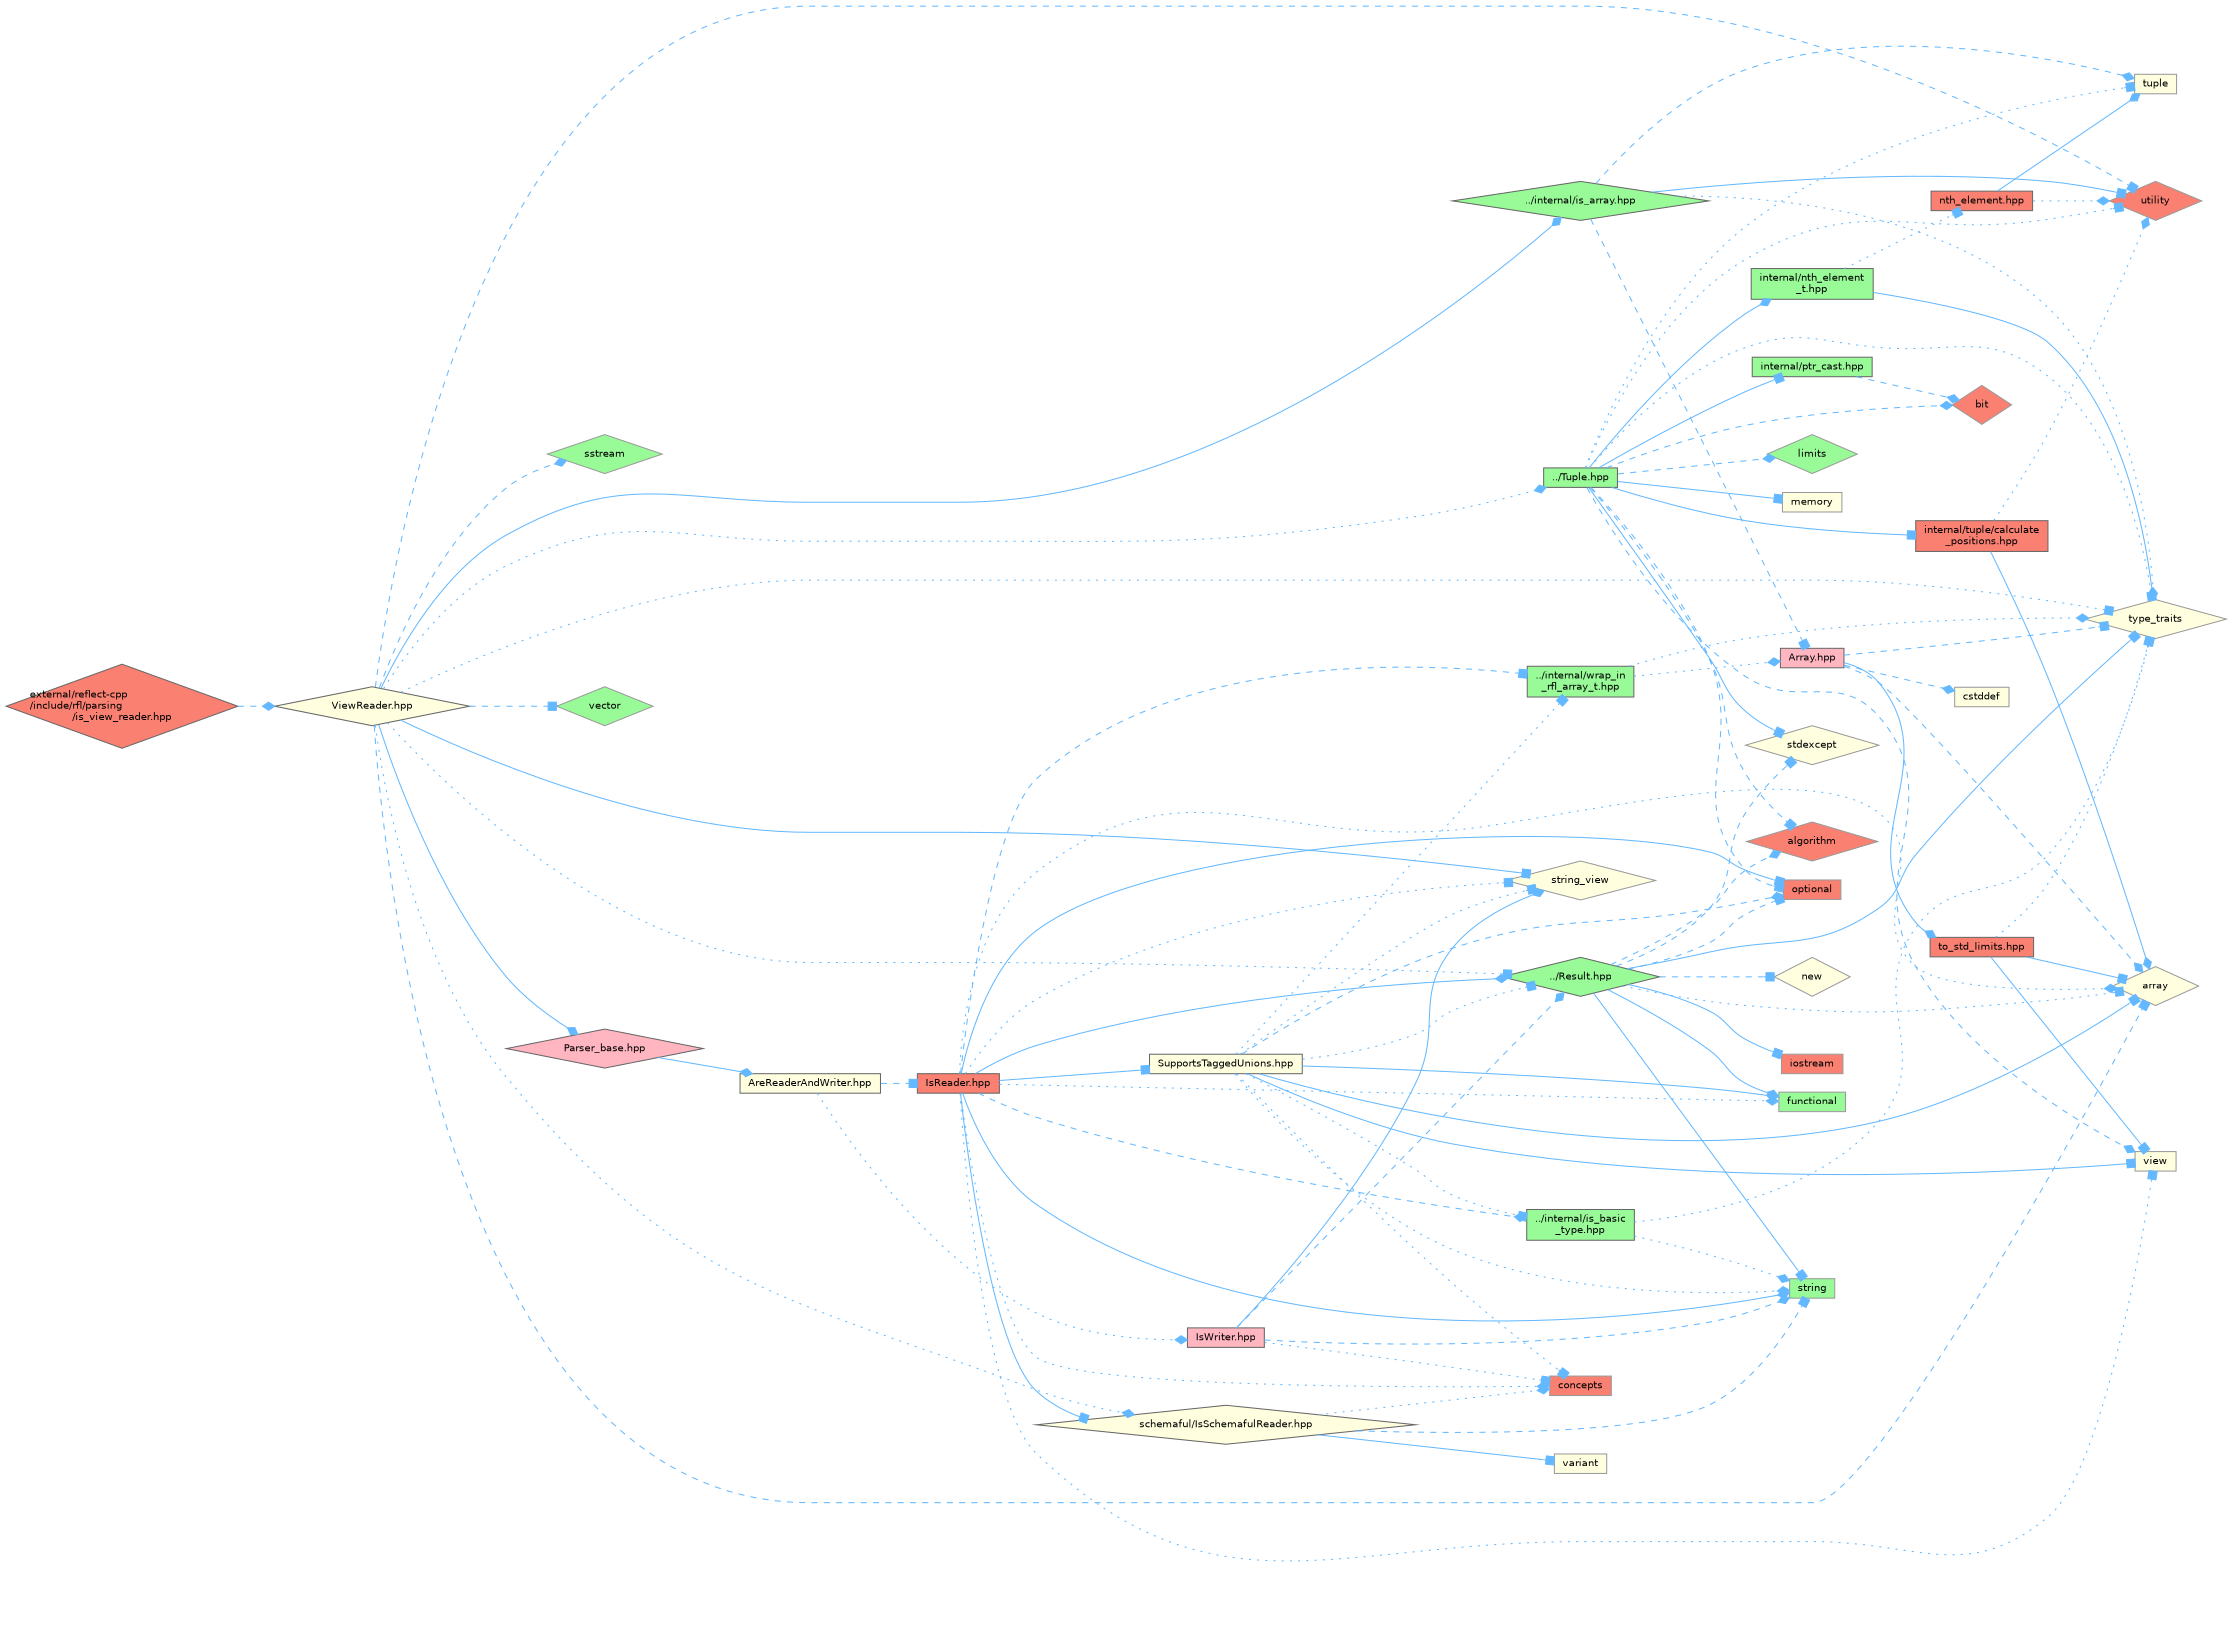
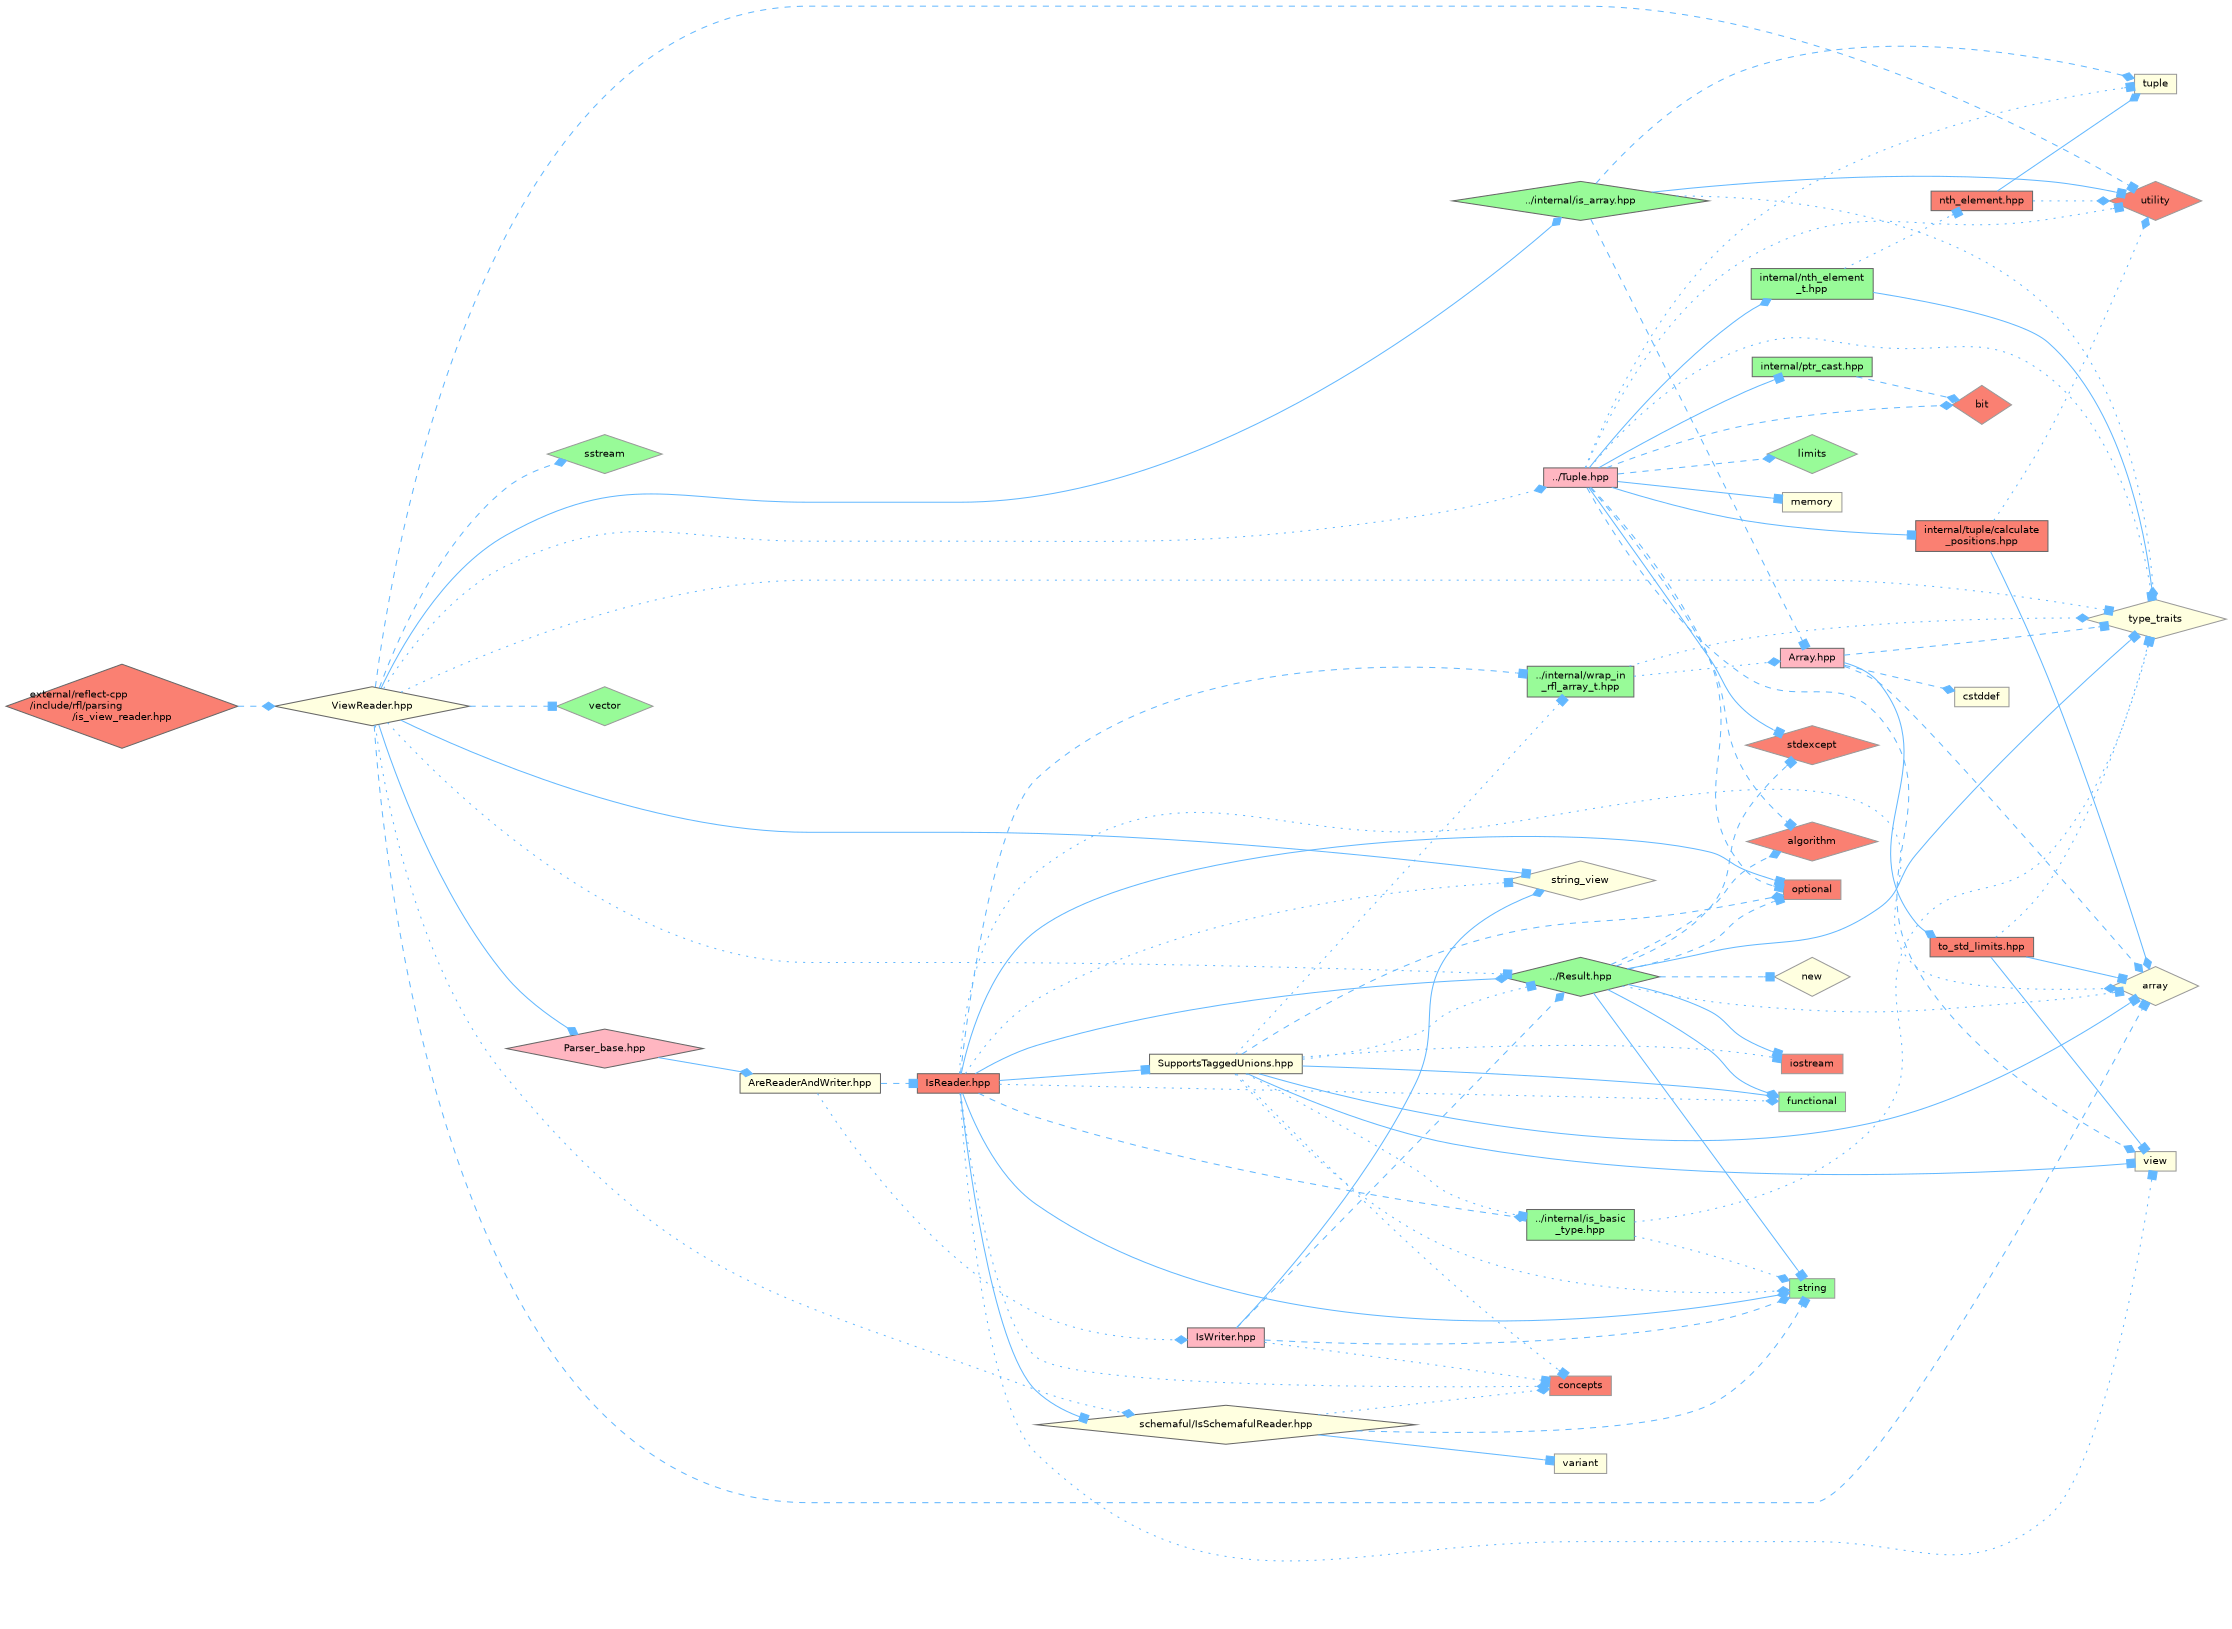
(1581, 478) -> (1581, 478)
(1812, 745) -> (1812, 745)
(1377, 959) -> (1537, 1046)
